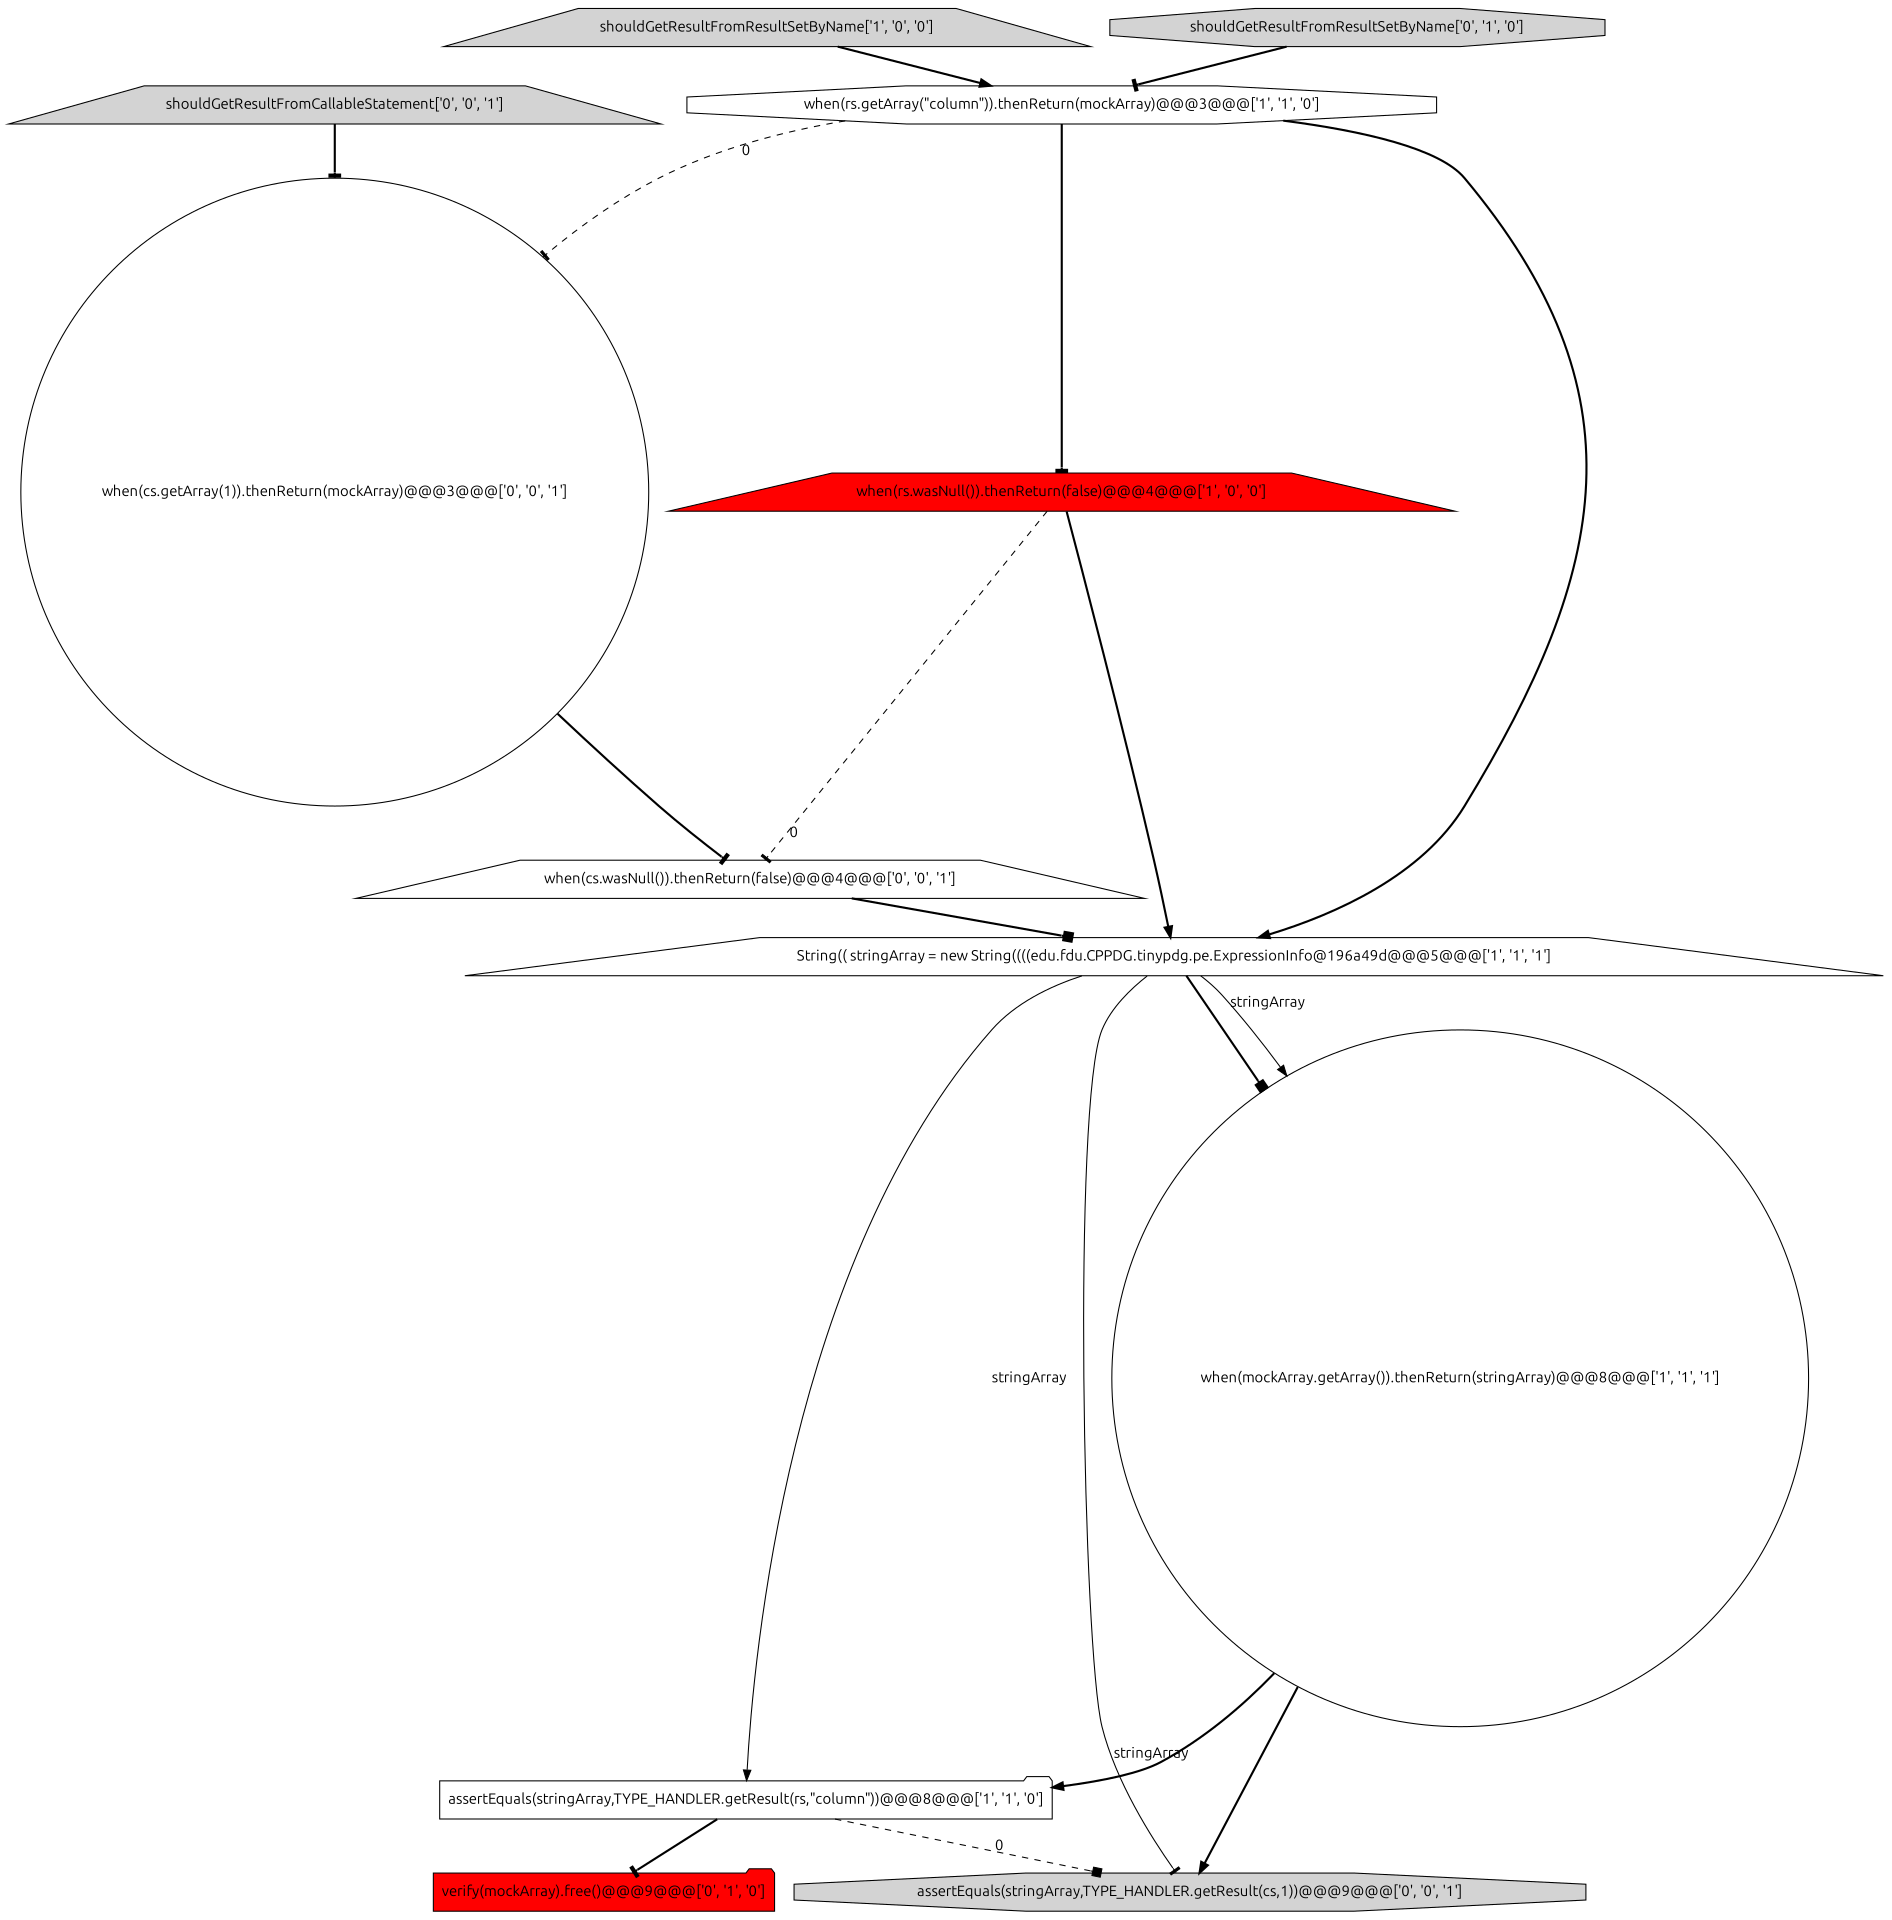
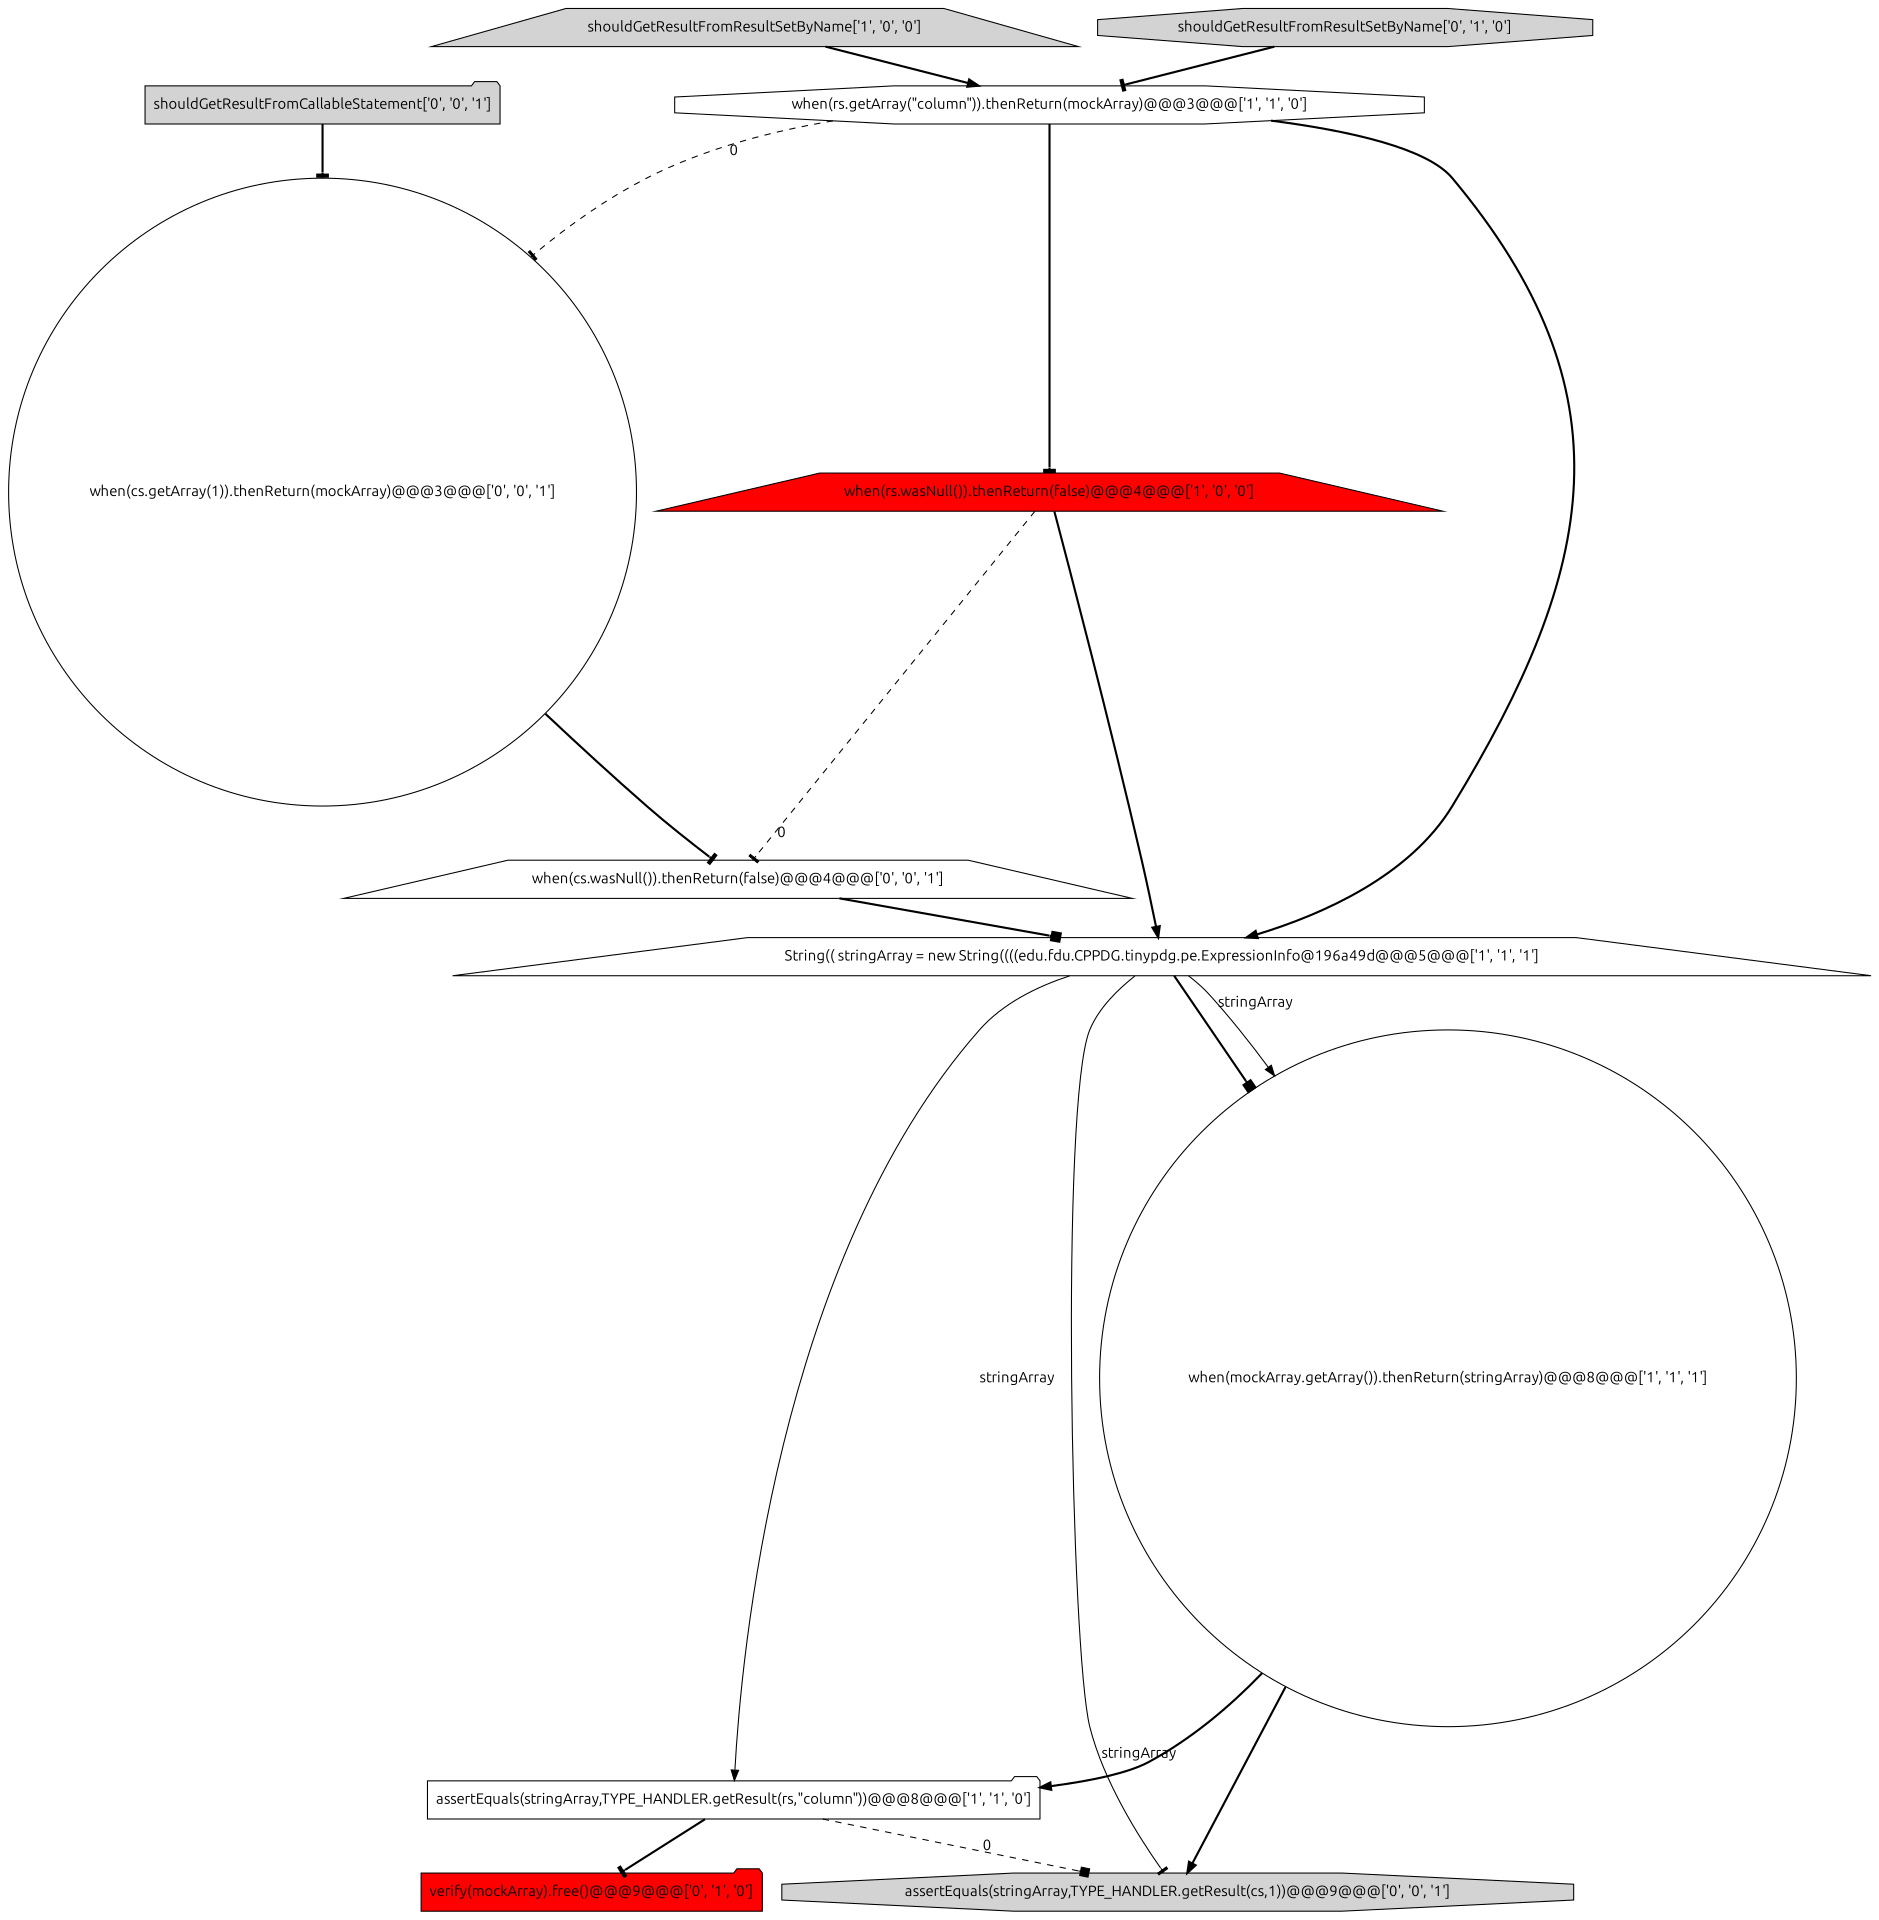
(335, 105) -> (323, 105)
